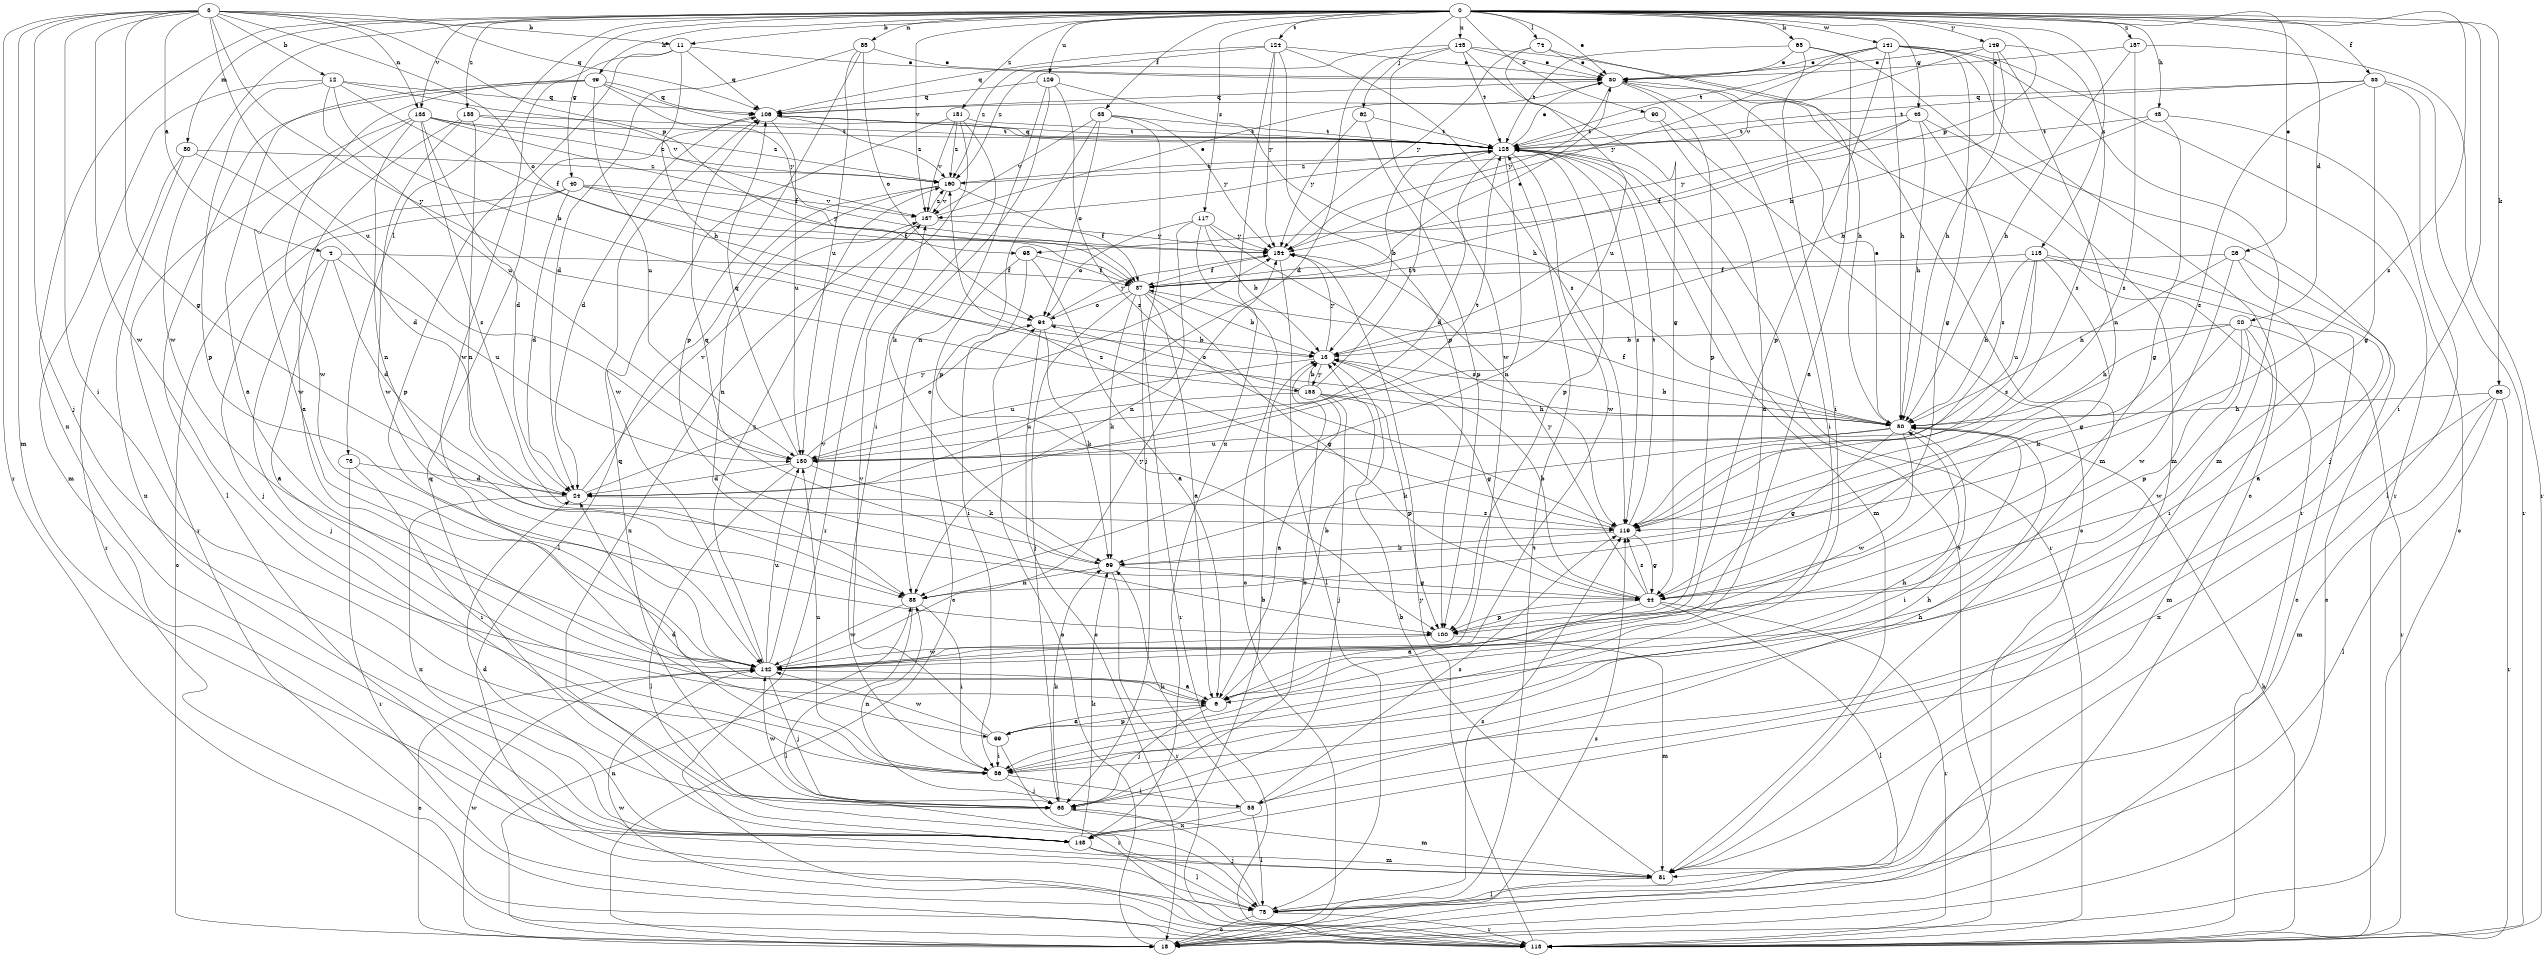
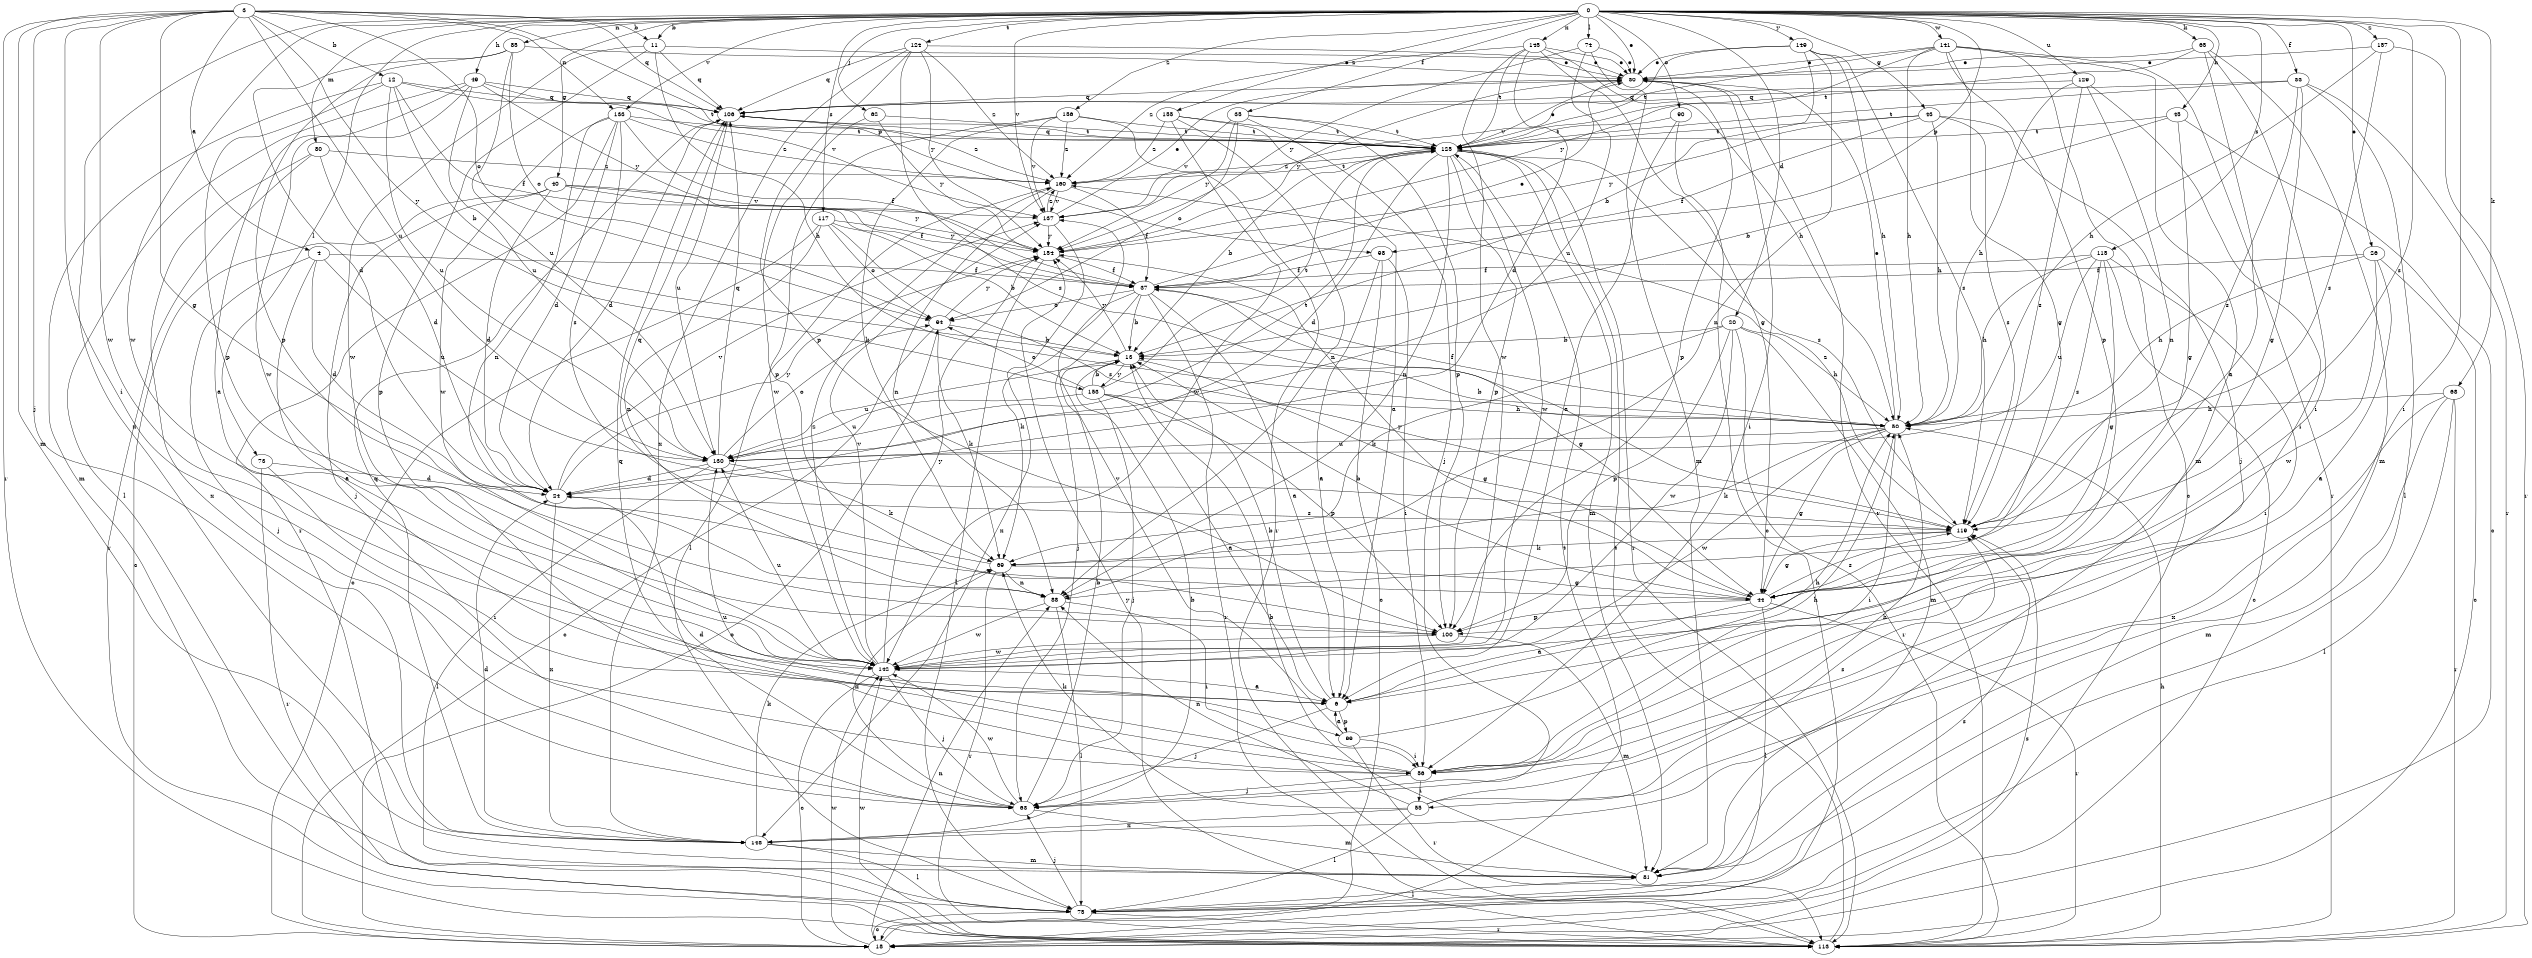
(958, 115) -> (1068, 115)
(1650, 299) -> none
(891, 703) -> none
